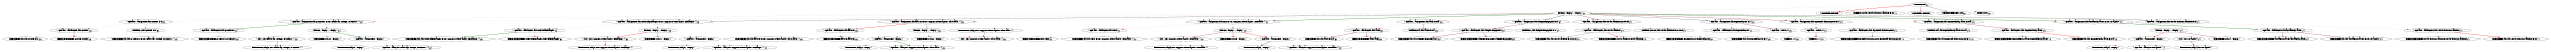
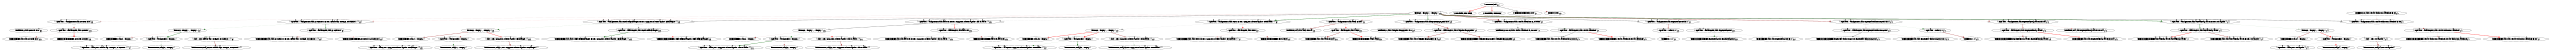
(984, 34) -> (841, 43)
